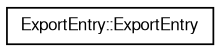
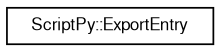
(110, 26) -> (110, 26)
